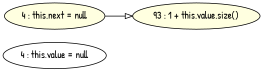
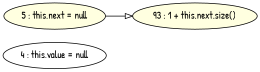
(55, 16) -> (55, 16)
(196, 16) -> (195, 16)
